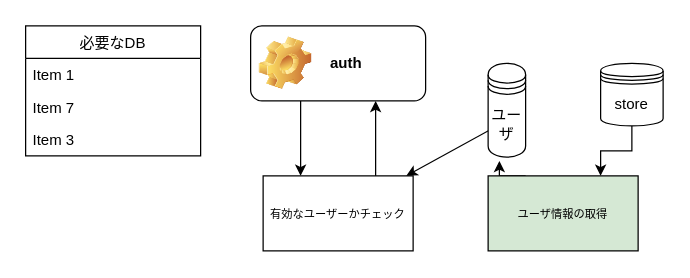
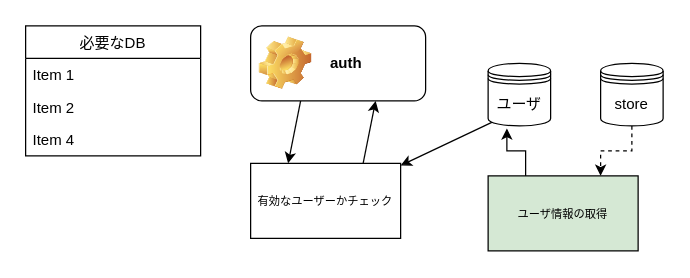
(56, 108) -> (56, 108)
(507, 110) -> (519, 94)
(56, 140) -> (56, 140)
(620, 151) -> (620, 151)
(338, 213) -> (326, 201)
